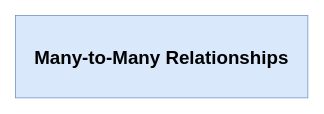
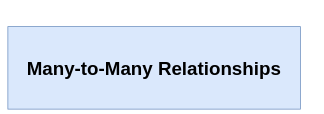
(162, 57) -> (154, 68)
